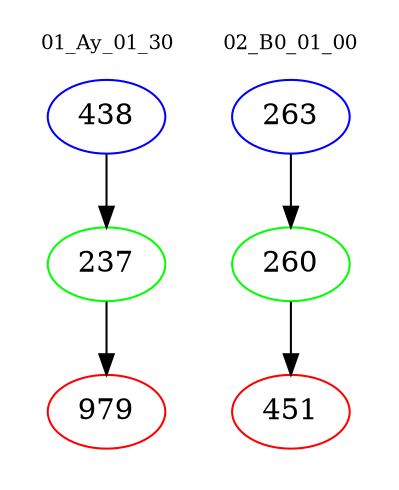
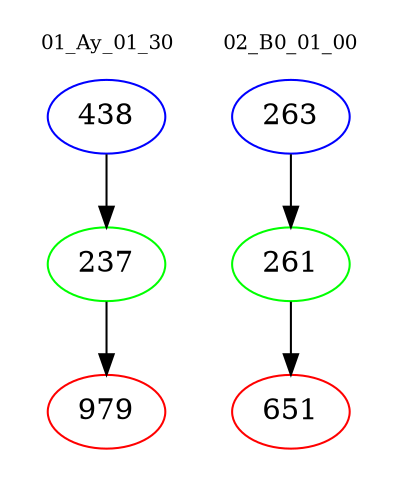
(291, 264) -> (291, 264)
(291, 412) -> (291, 412)
